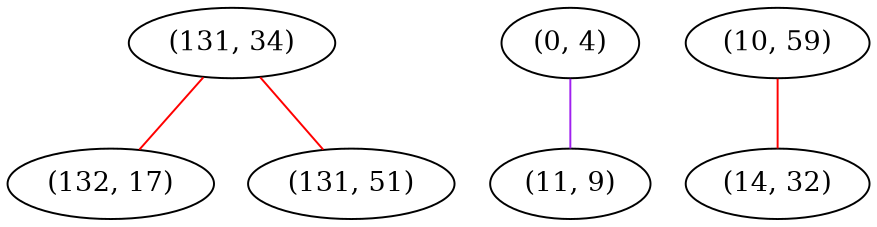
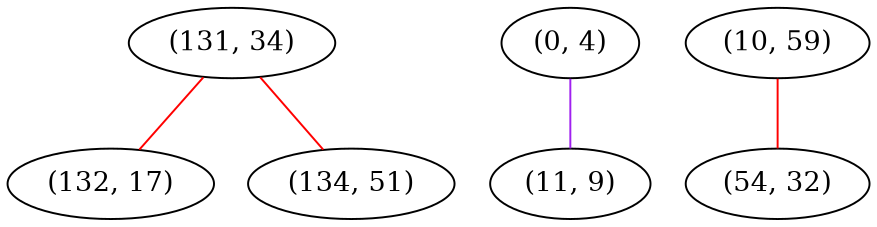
(351, 184) -> (351, 184)
(778, 184) -> (778, 184)
